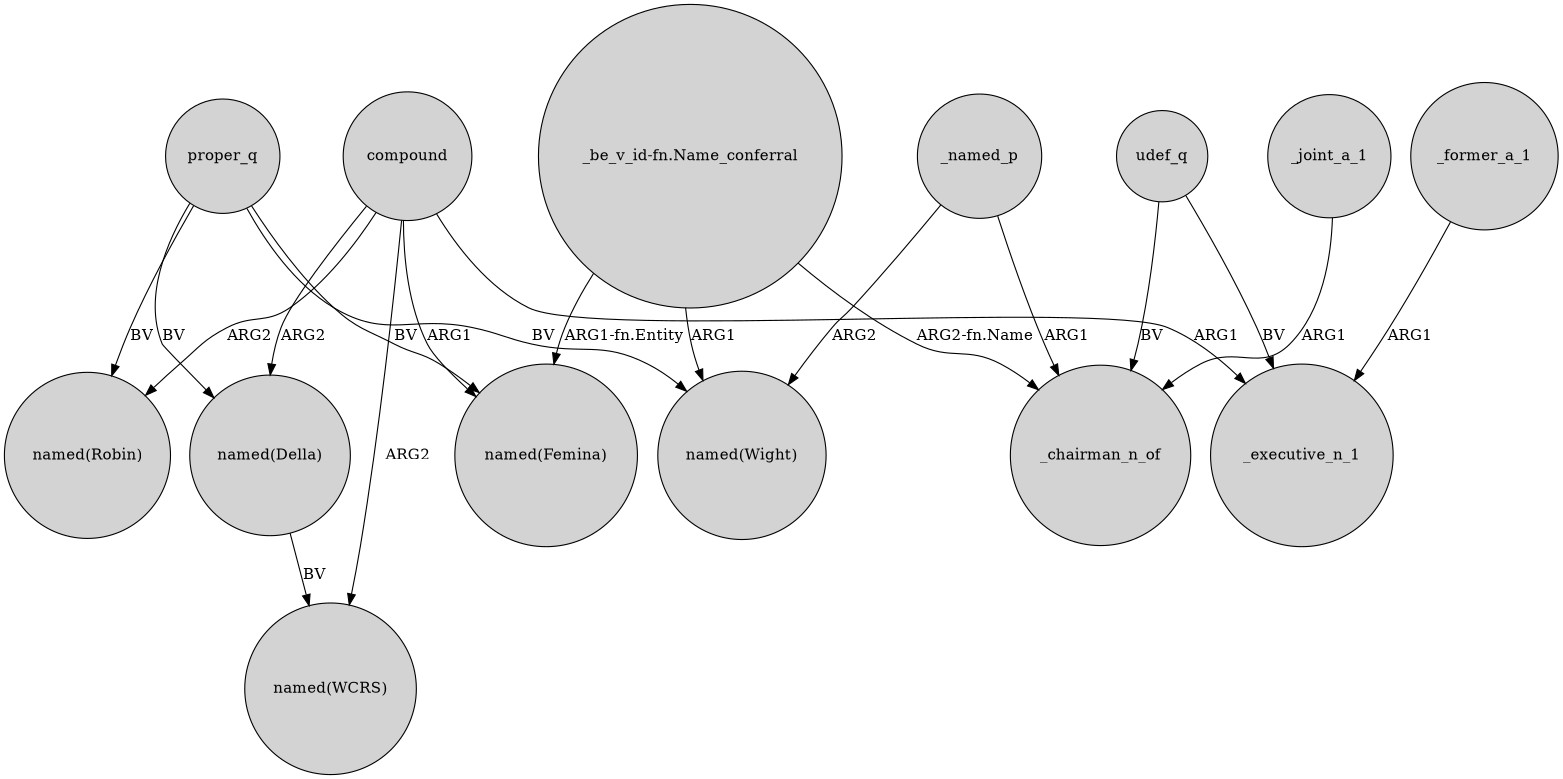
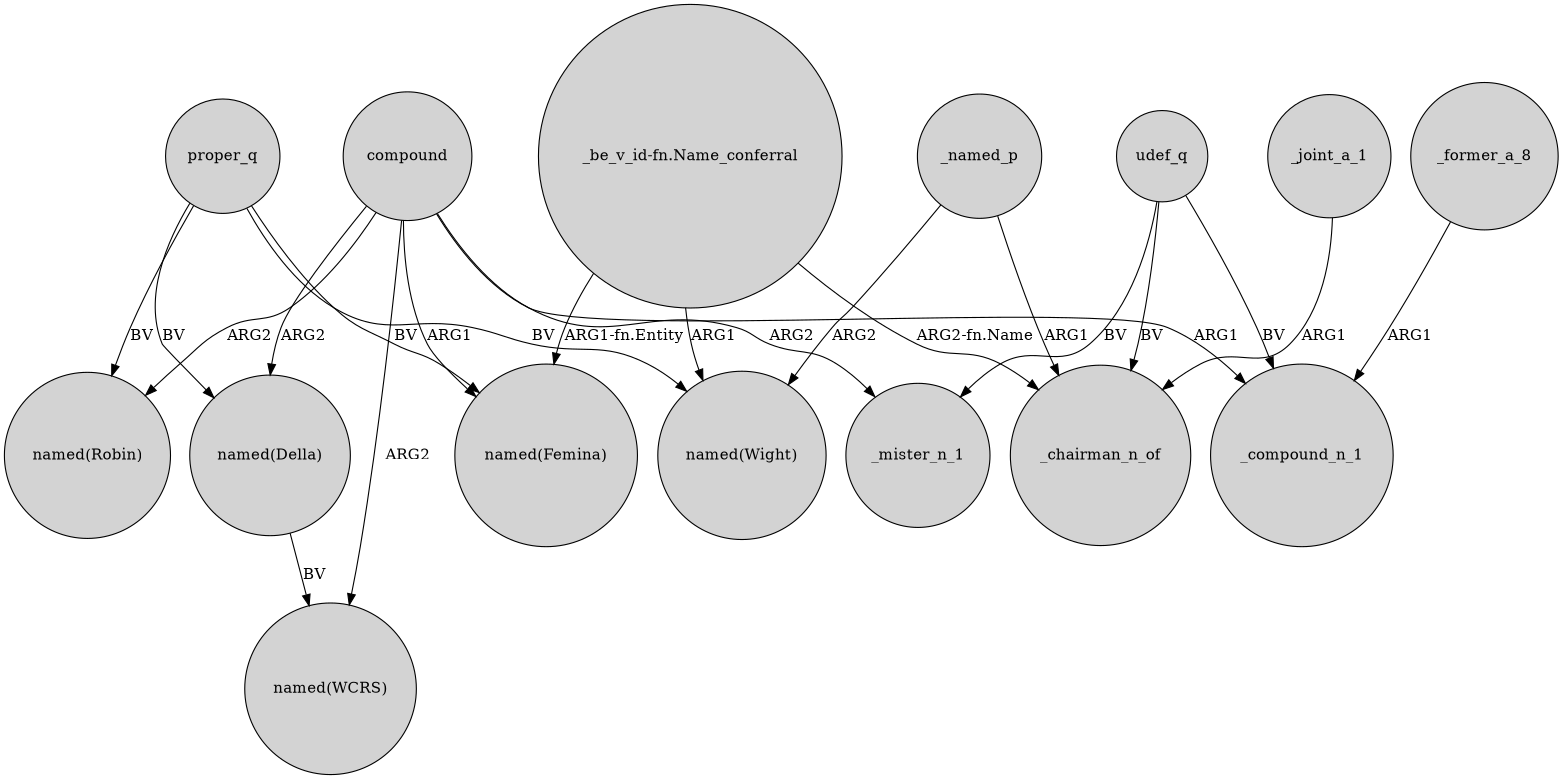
(1484, 156) -> (1484, 156)
none -> (918, 455)
(1302, 455) -> (1302, 455)
